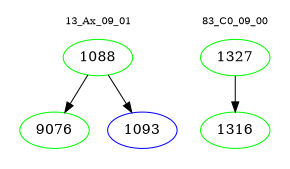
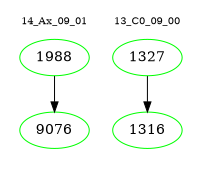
(98, 22) -> (55, 22)
(235, 22) -> (147, 22)
(98, 58) -> (55, 58)
(142, 130) -> none
